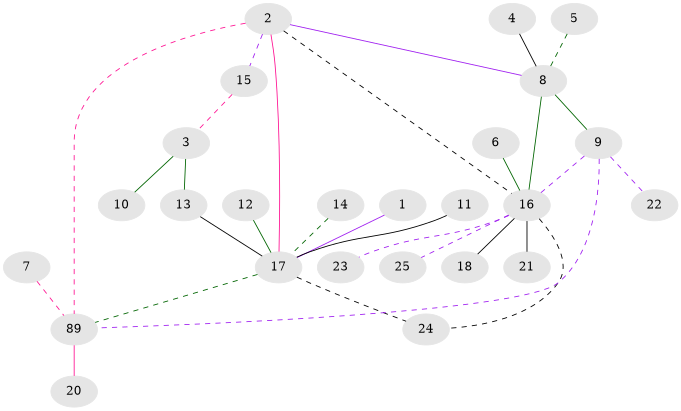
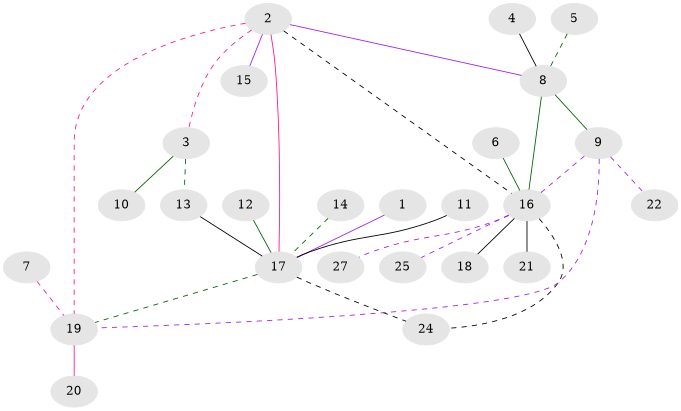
(256, 50) -> (256, 50)
(215, 112) -> (209, 72)
(185, 174) -> (185, 174)
(341, 267) -> (341, 267)
(74, 329) -> (74, 329)
